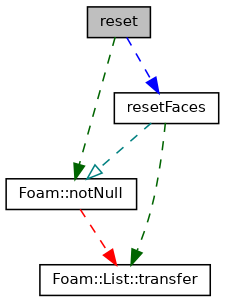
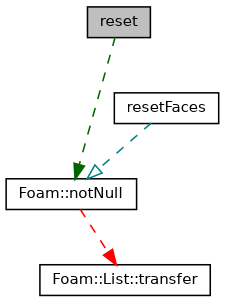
(139, 59) -> none
(156, 188) -> none
